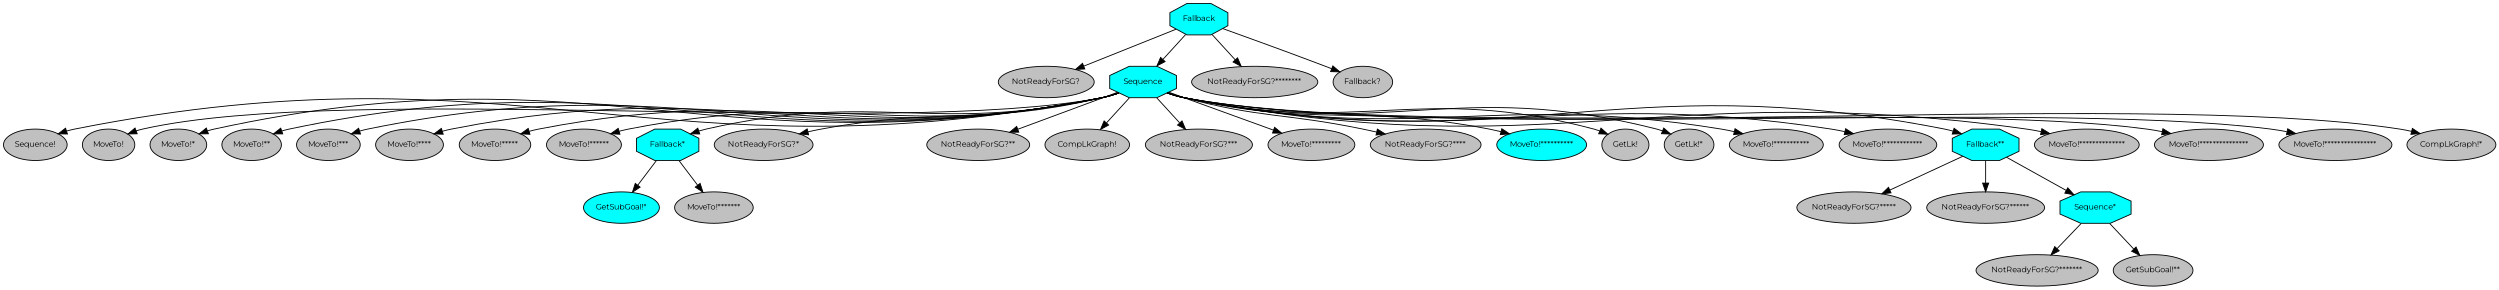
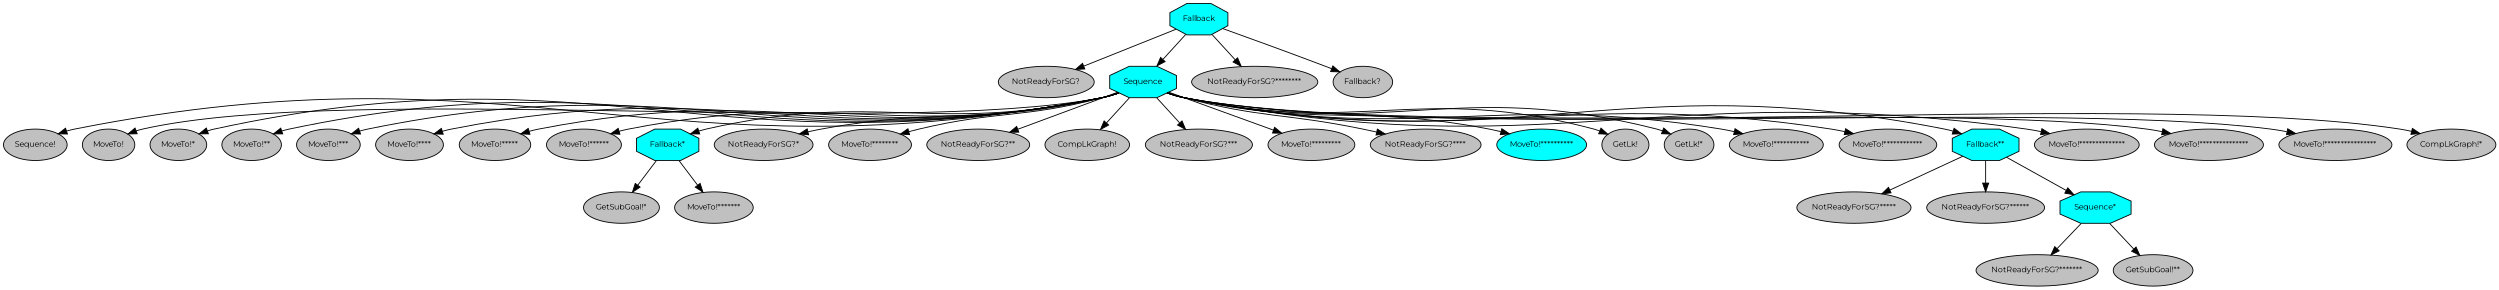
none -> (870, 145)
(621, 208) -> (621, 208)
